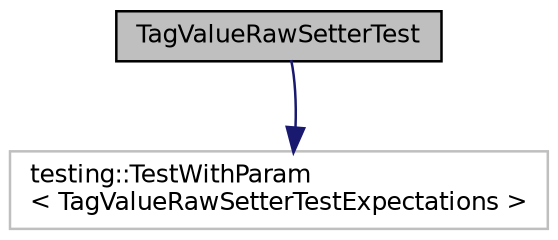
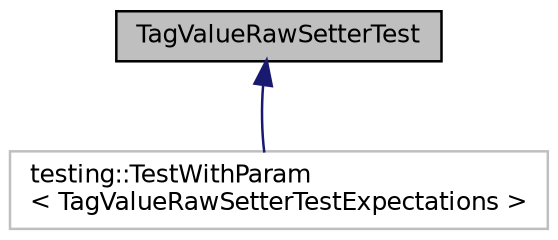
(295, 93) -> (262, 119)
